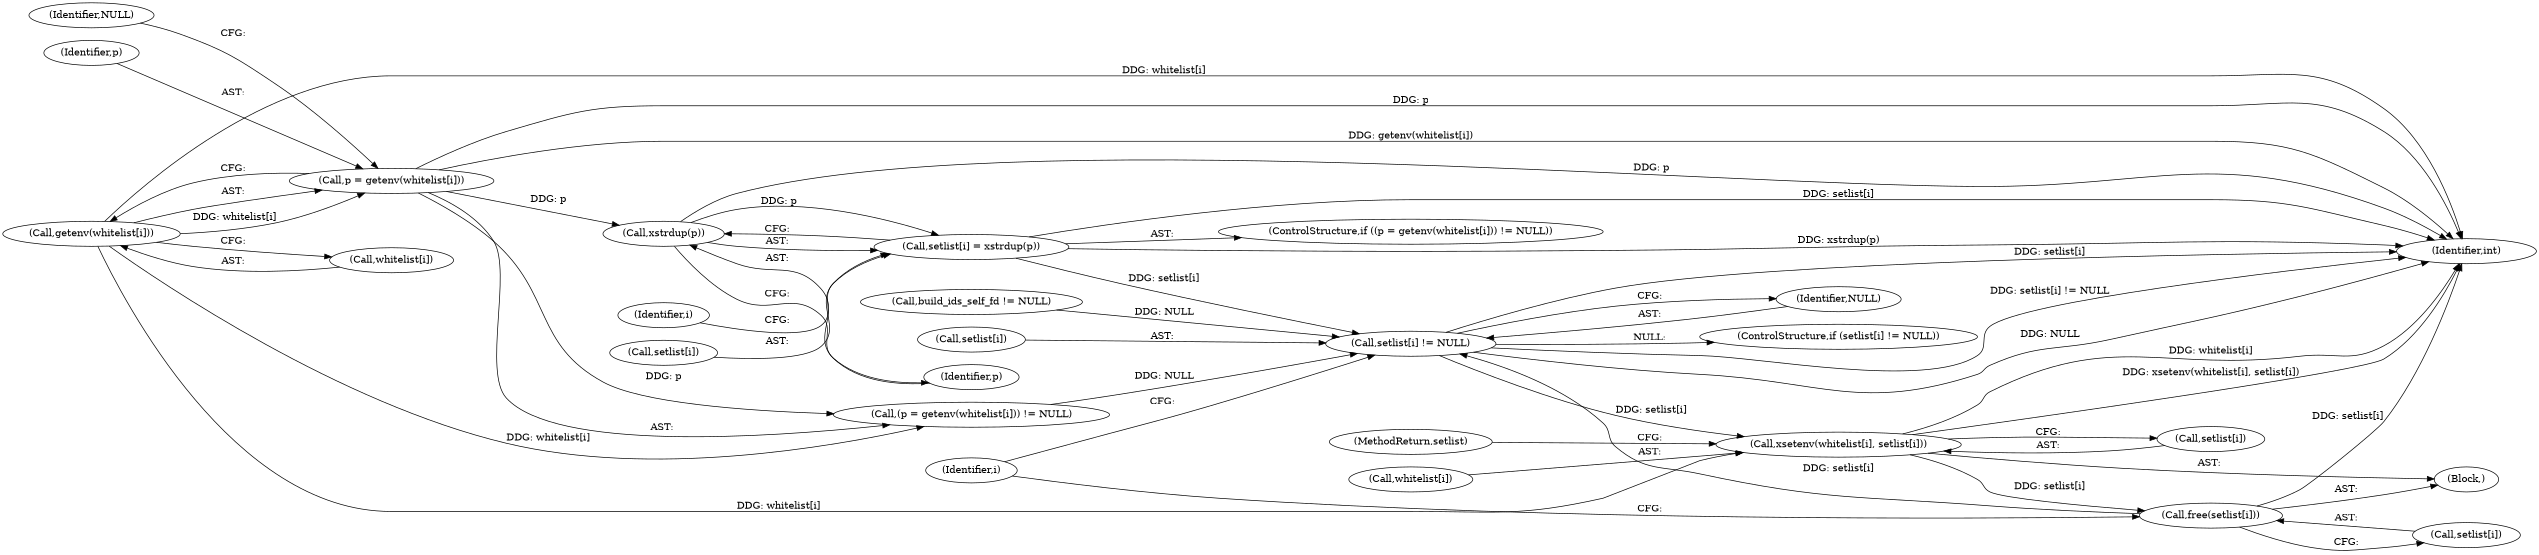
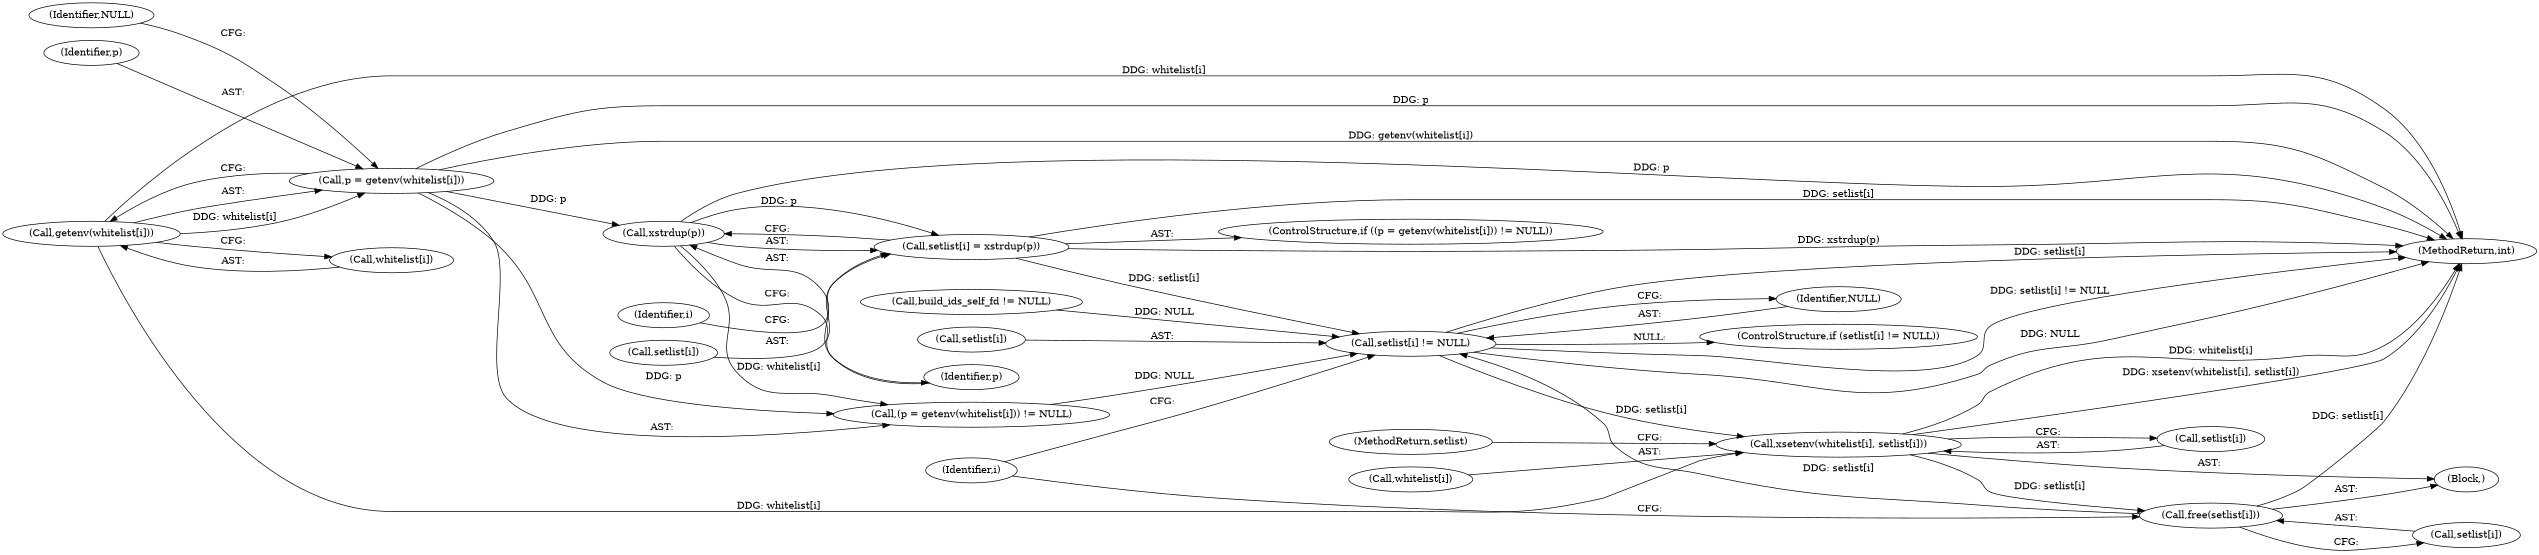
(2466, 251) -> (2466, 251)
(491, 439) -> (738, 374)
